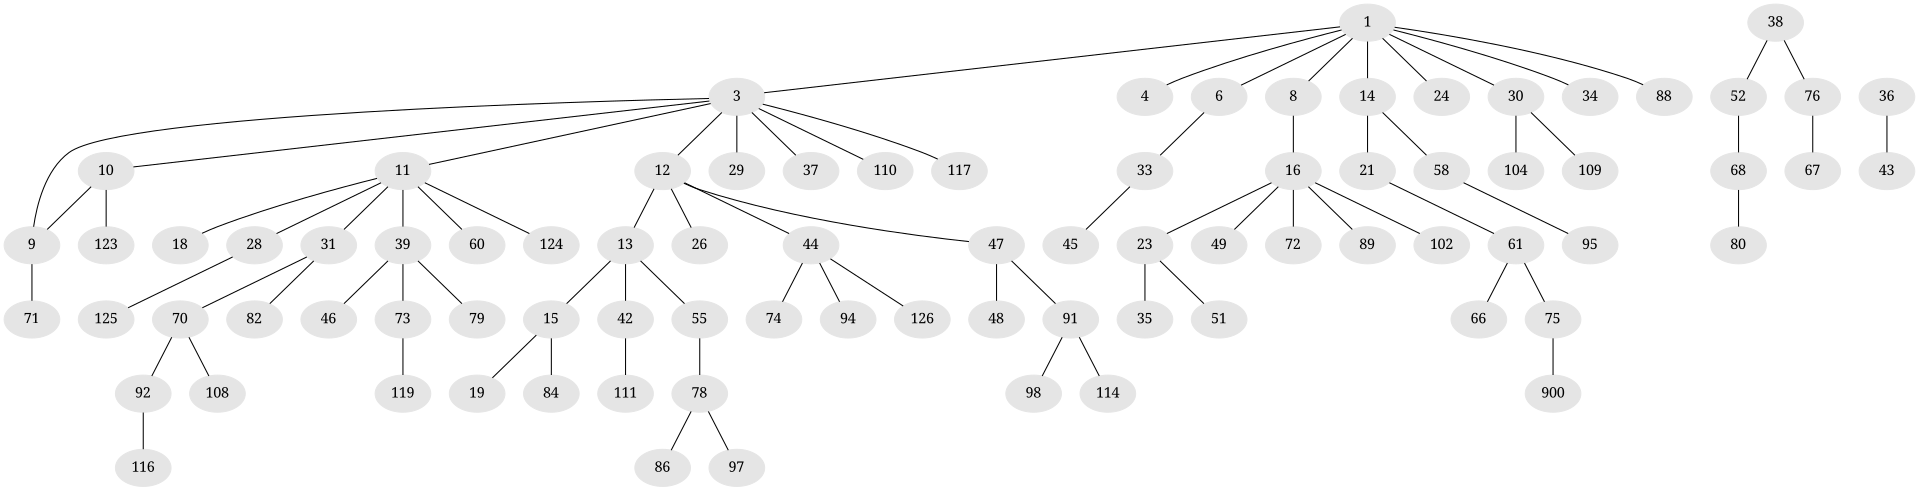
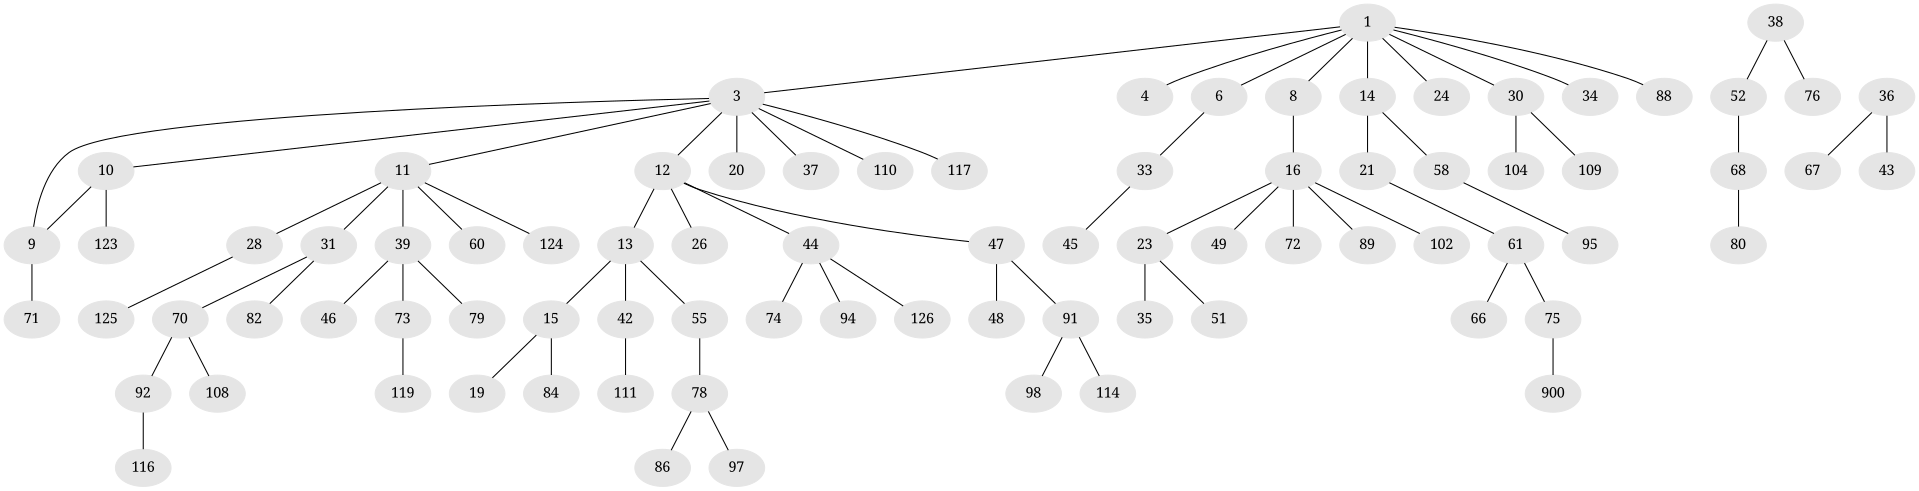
(1813, 134) -> (1850, 134)
(737, 171) -> (737, 171)
(180, 245) -> none
